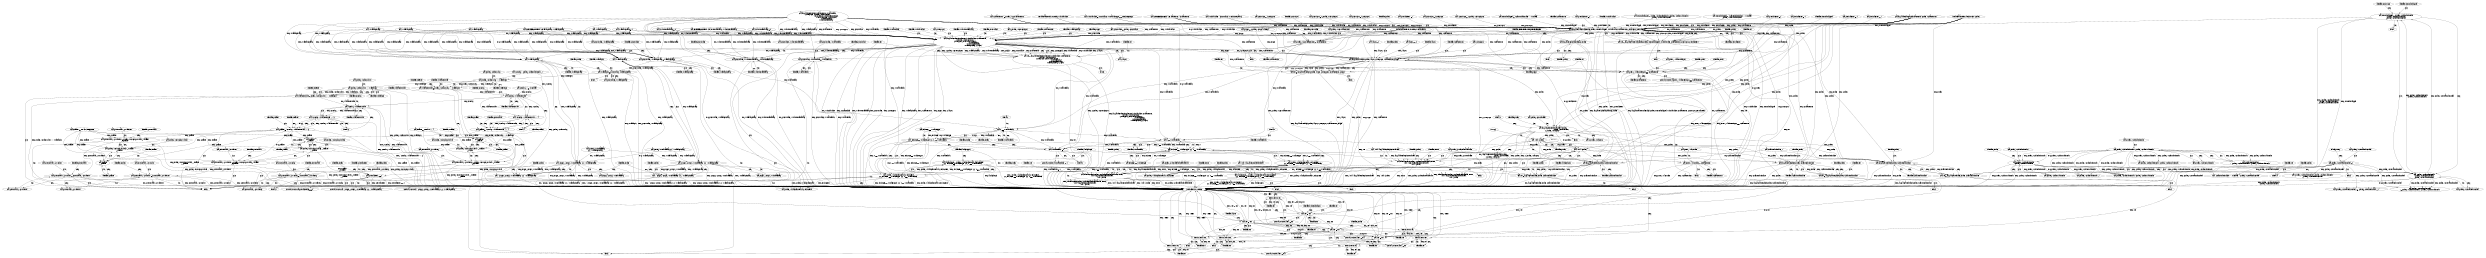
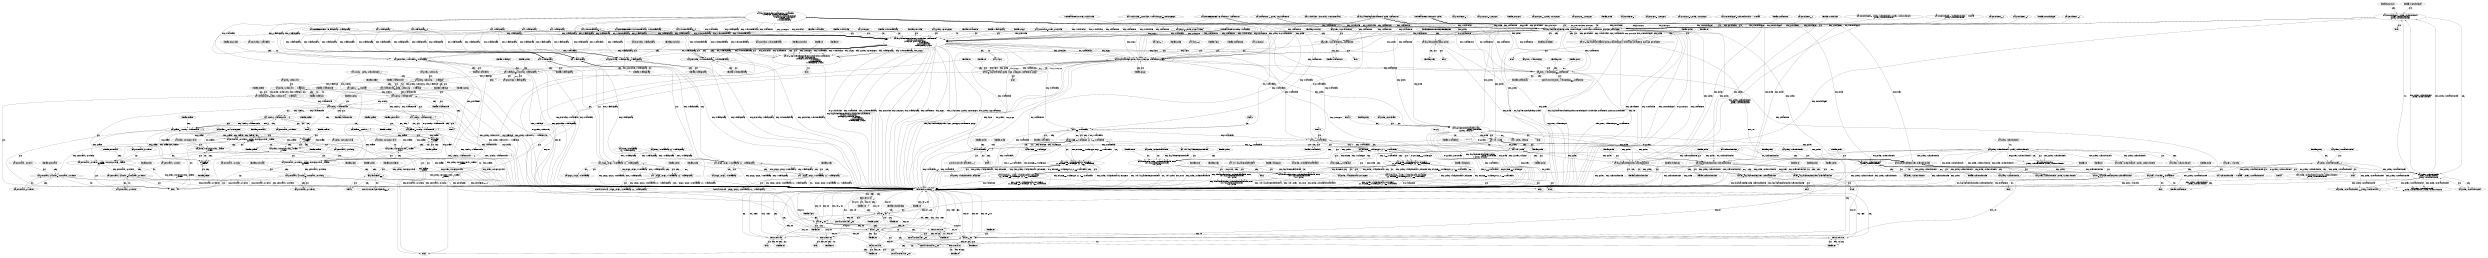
(1225, 85) -> none
(1554, 140) -> (1469, 140)
(945, 145) -> (1045, 143)
(2336, 150) -> (2316, 150)
none -> (654, 186)
